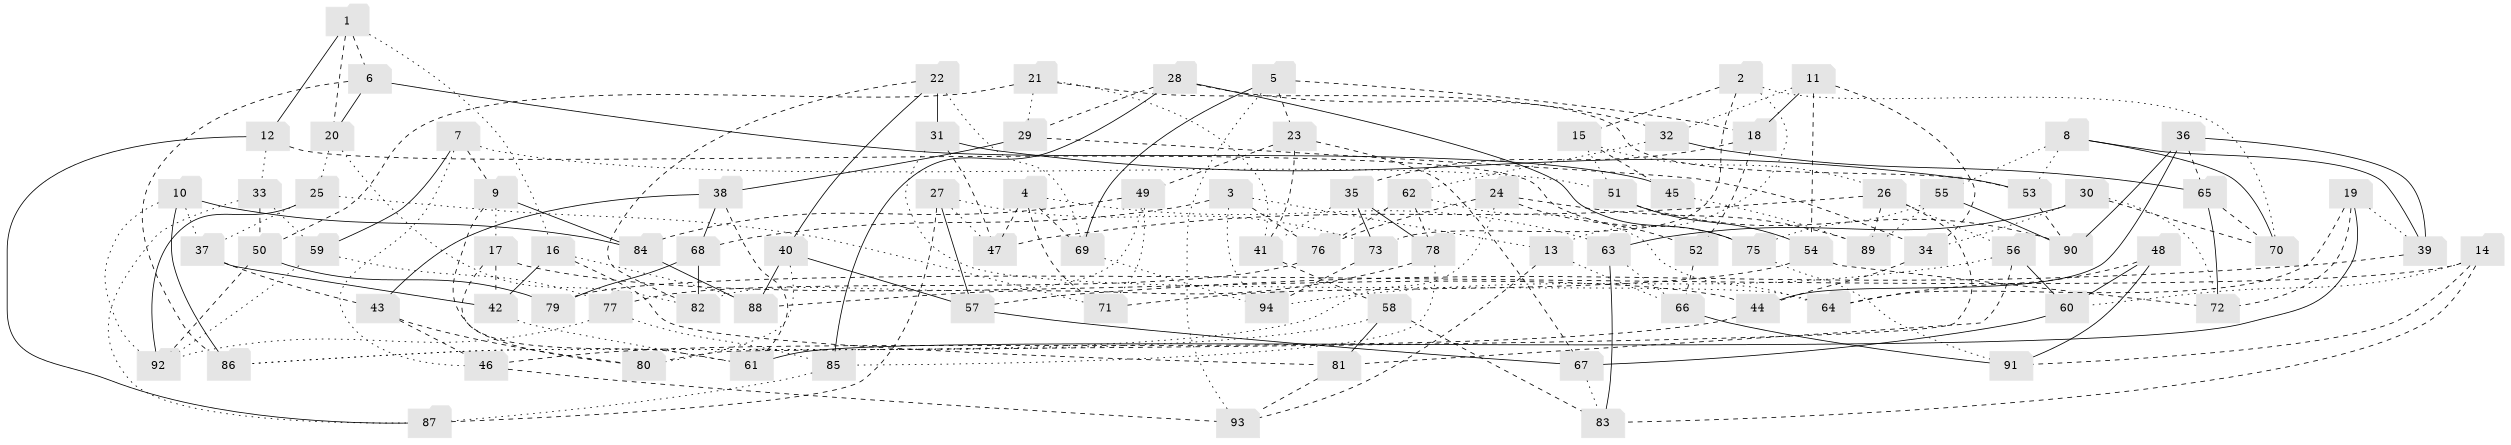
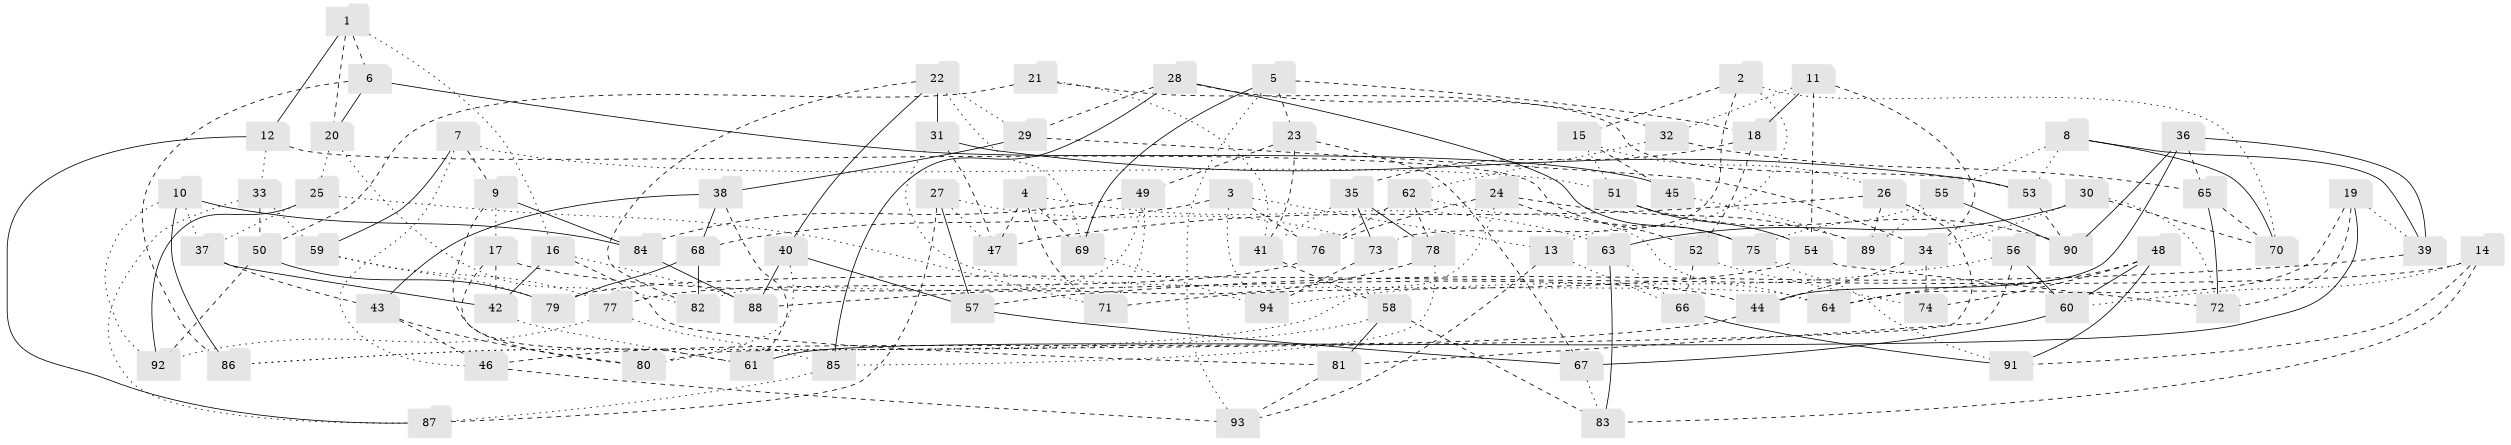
(1030, 108) -> (981, 108)
(1936, 168) -> (1936, 168)
(240, 309) -> (436, 275)
none -> (1926, 309)
